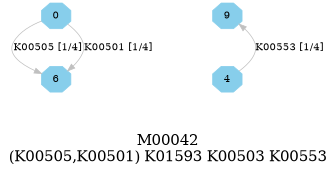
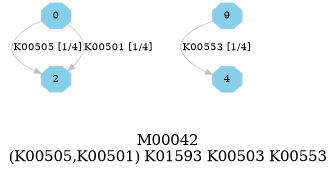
(255, 51) -> (181, 44)
(56, 79) -> (56, 79)
